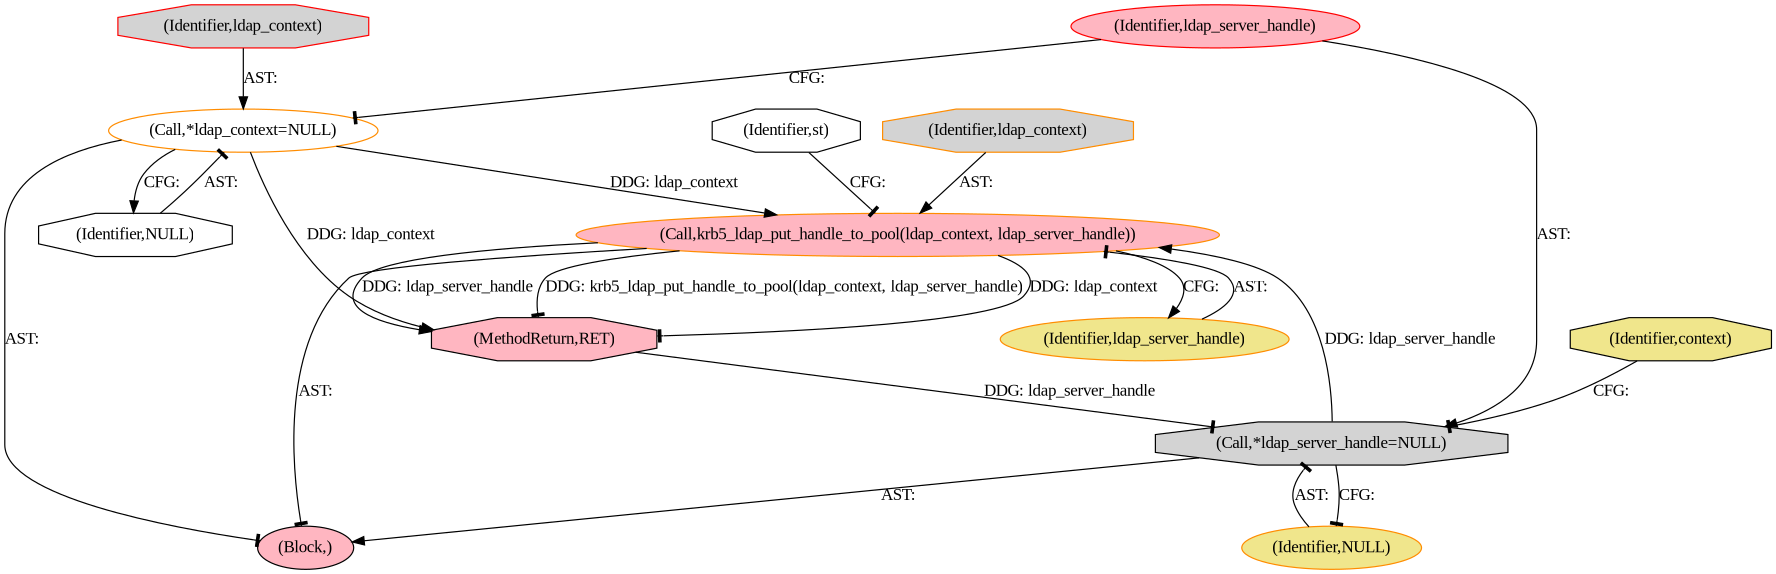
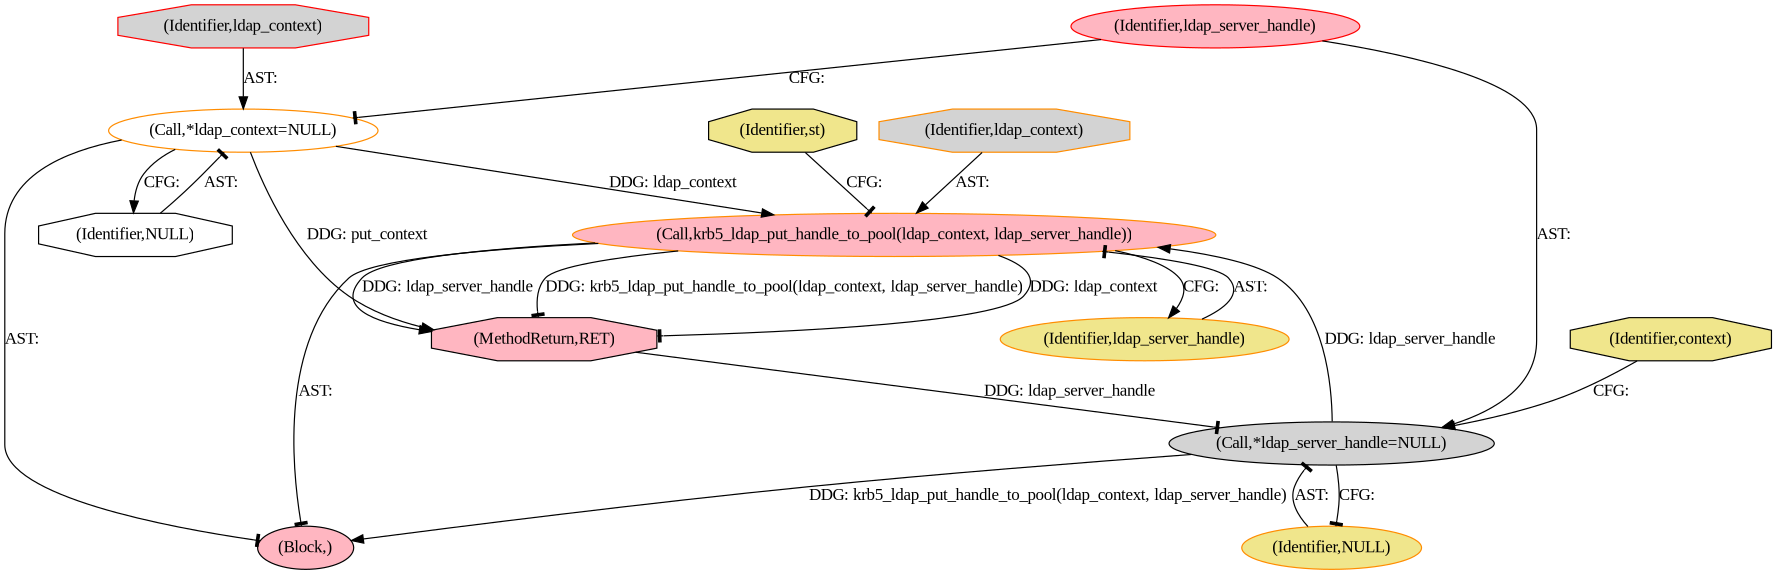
(786, 131) -> (783, 131)
(371, 235) -> (367, 235)
(1548, 402) -> (1549, 402)
(1332, 443) -> (1332, 443)
(901, 496) -> (1048, 496)
